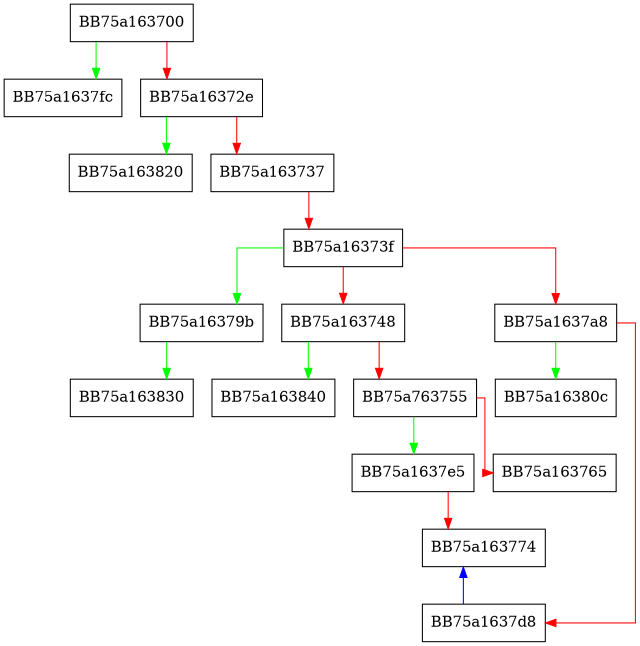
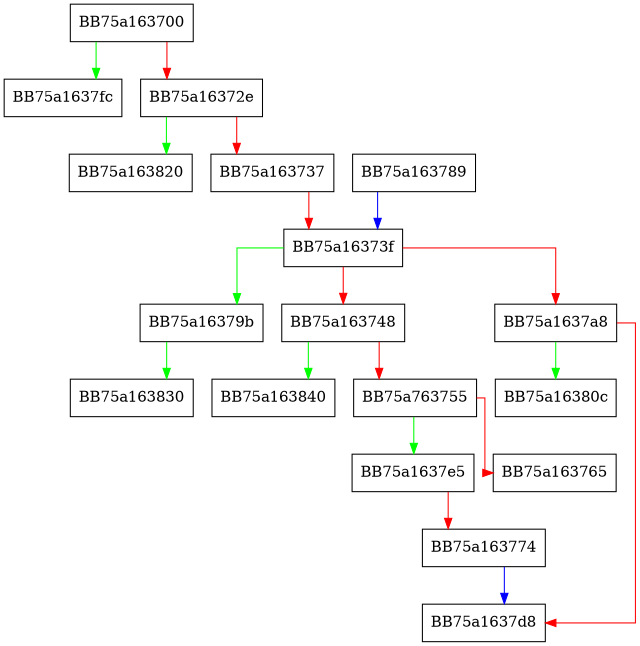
none -> (414, 173)
(463, 591) -> (504, 580)
